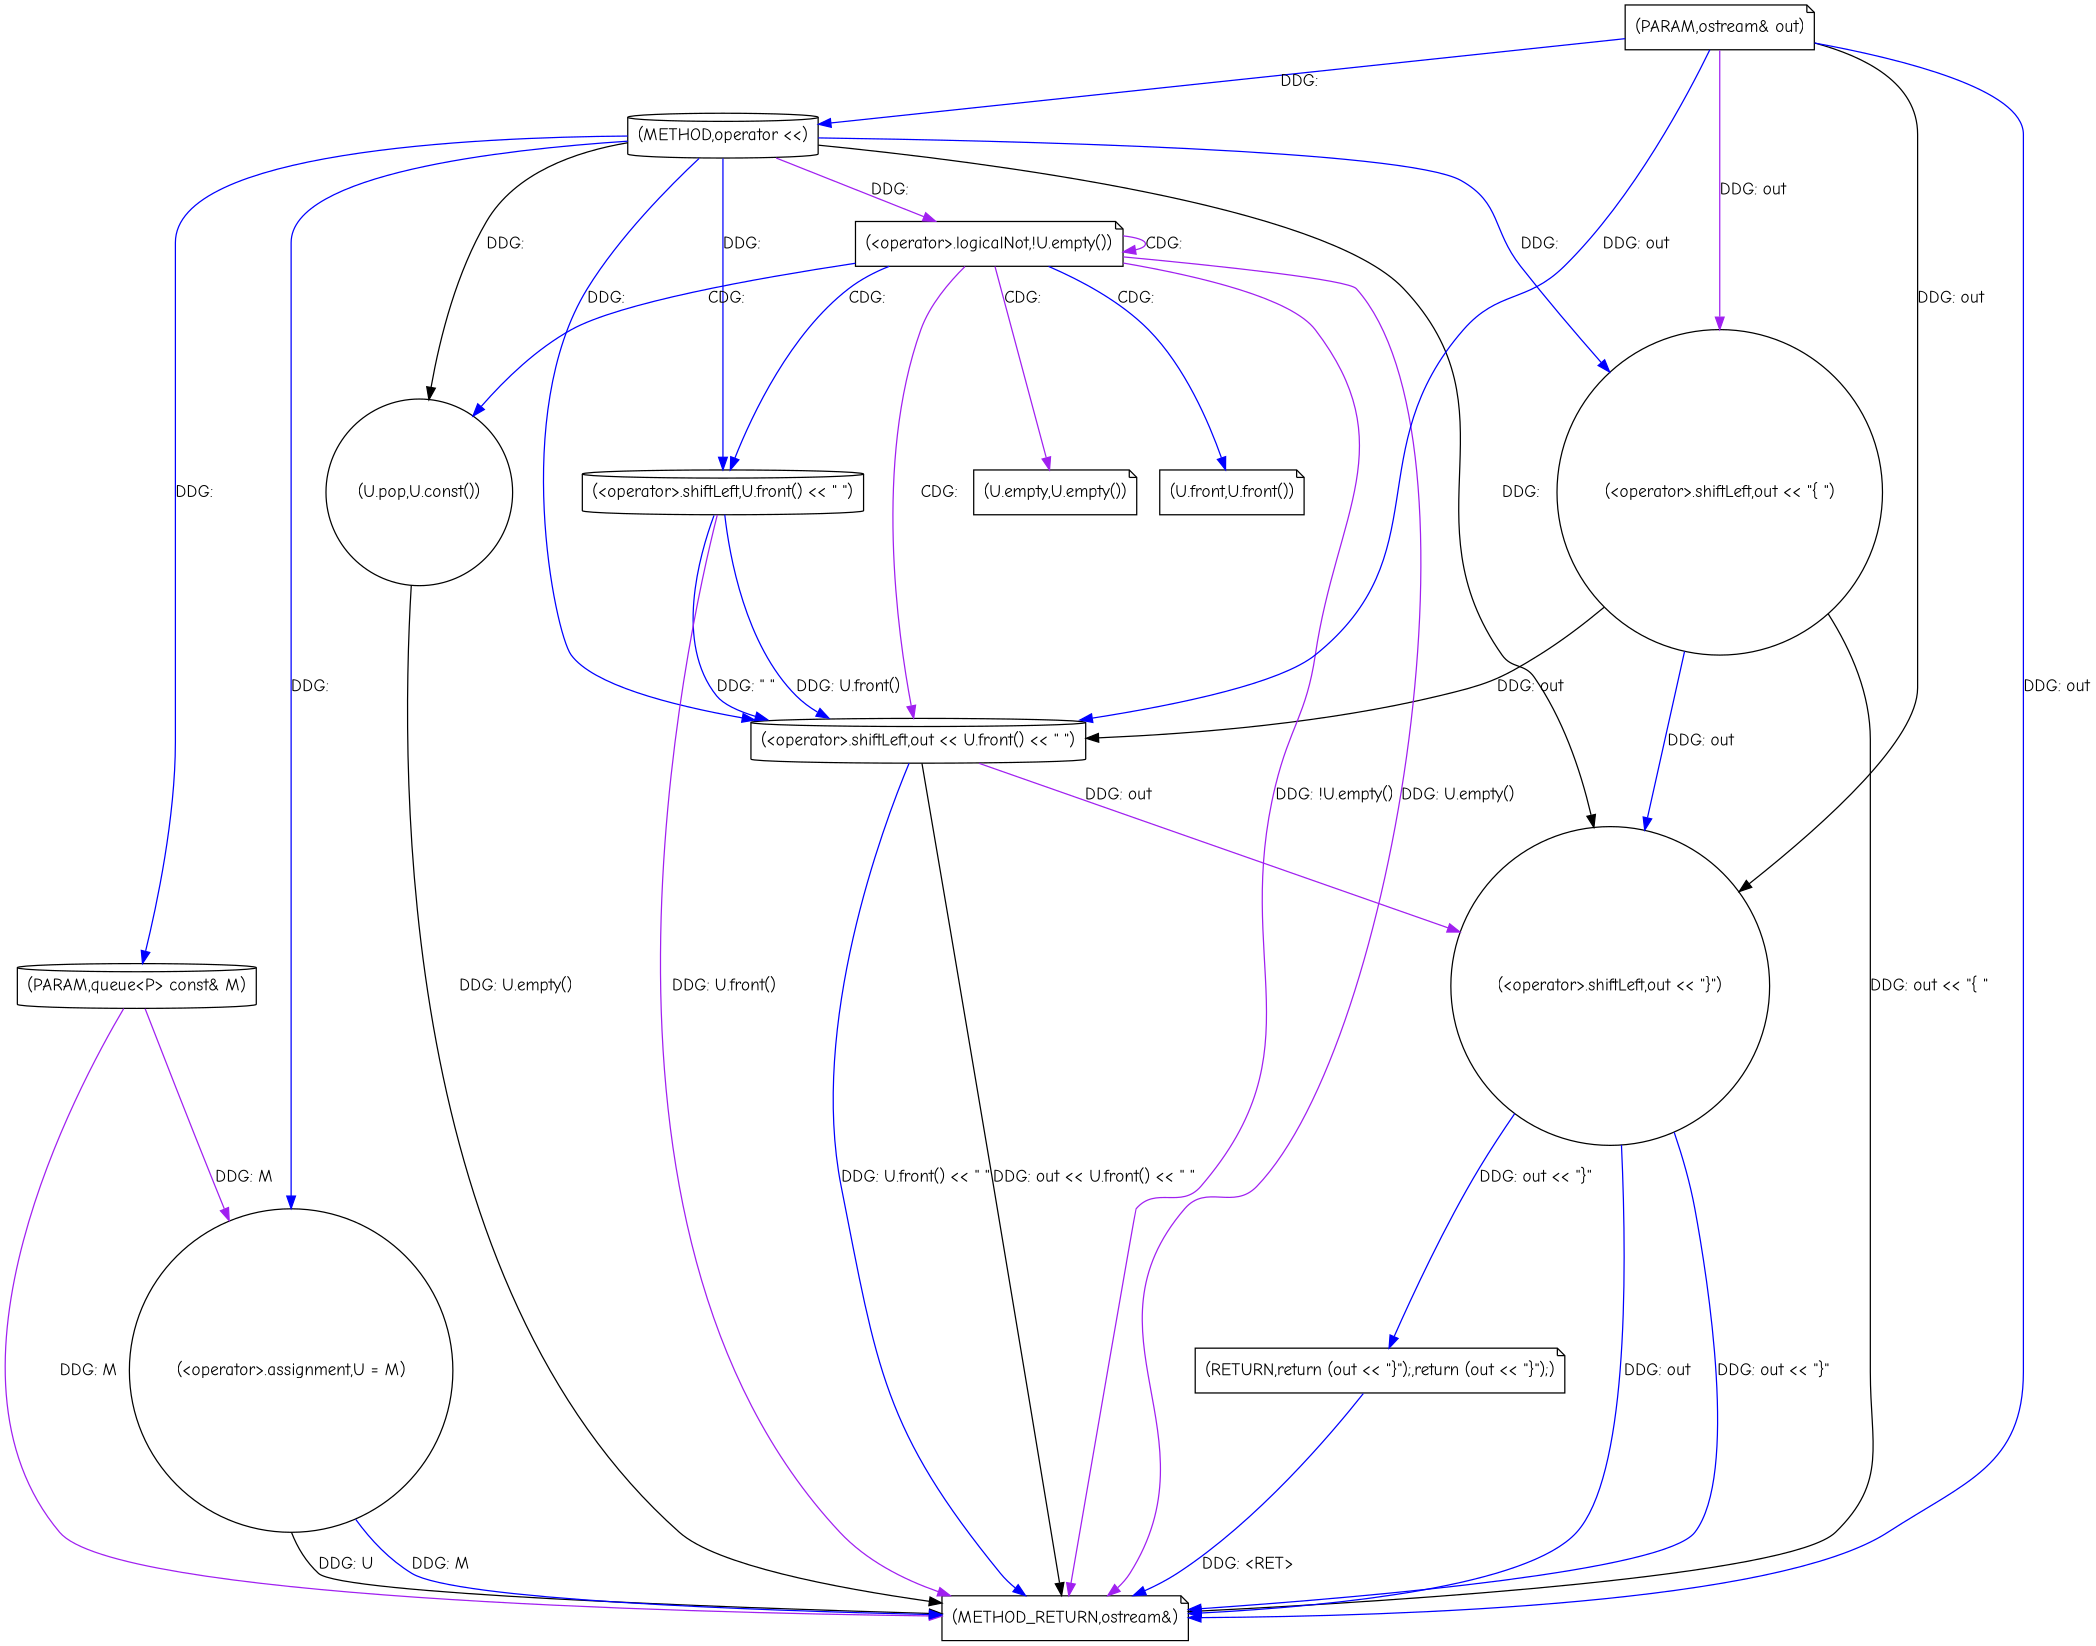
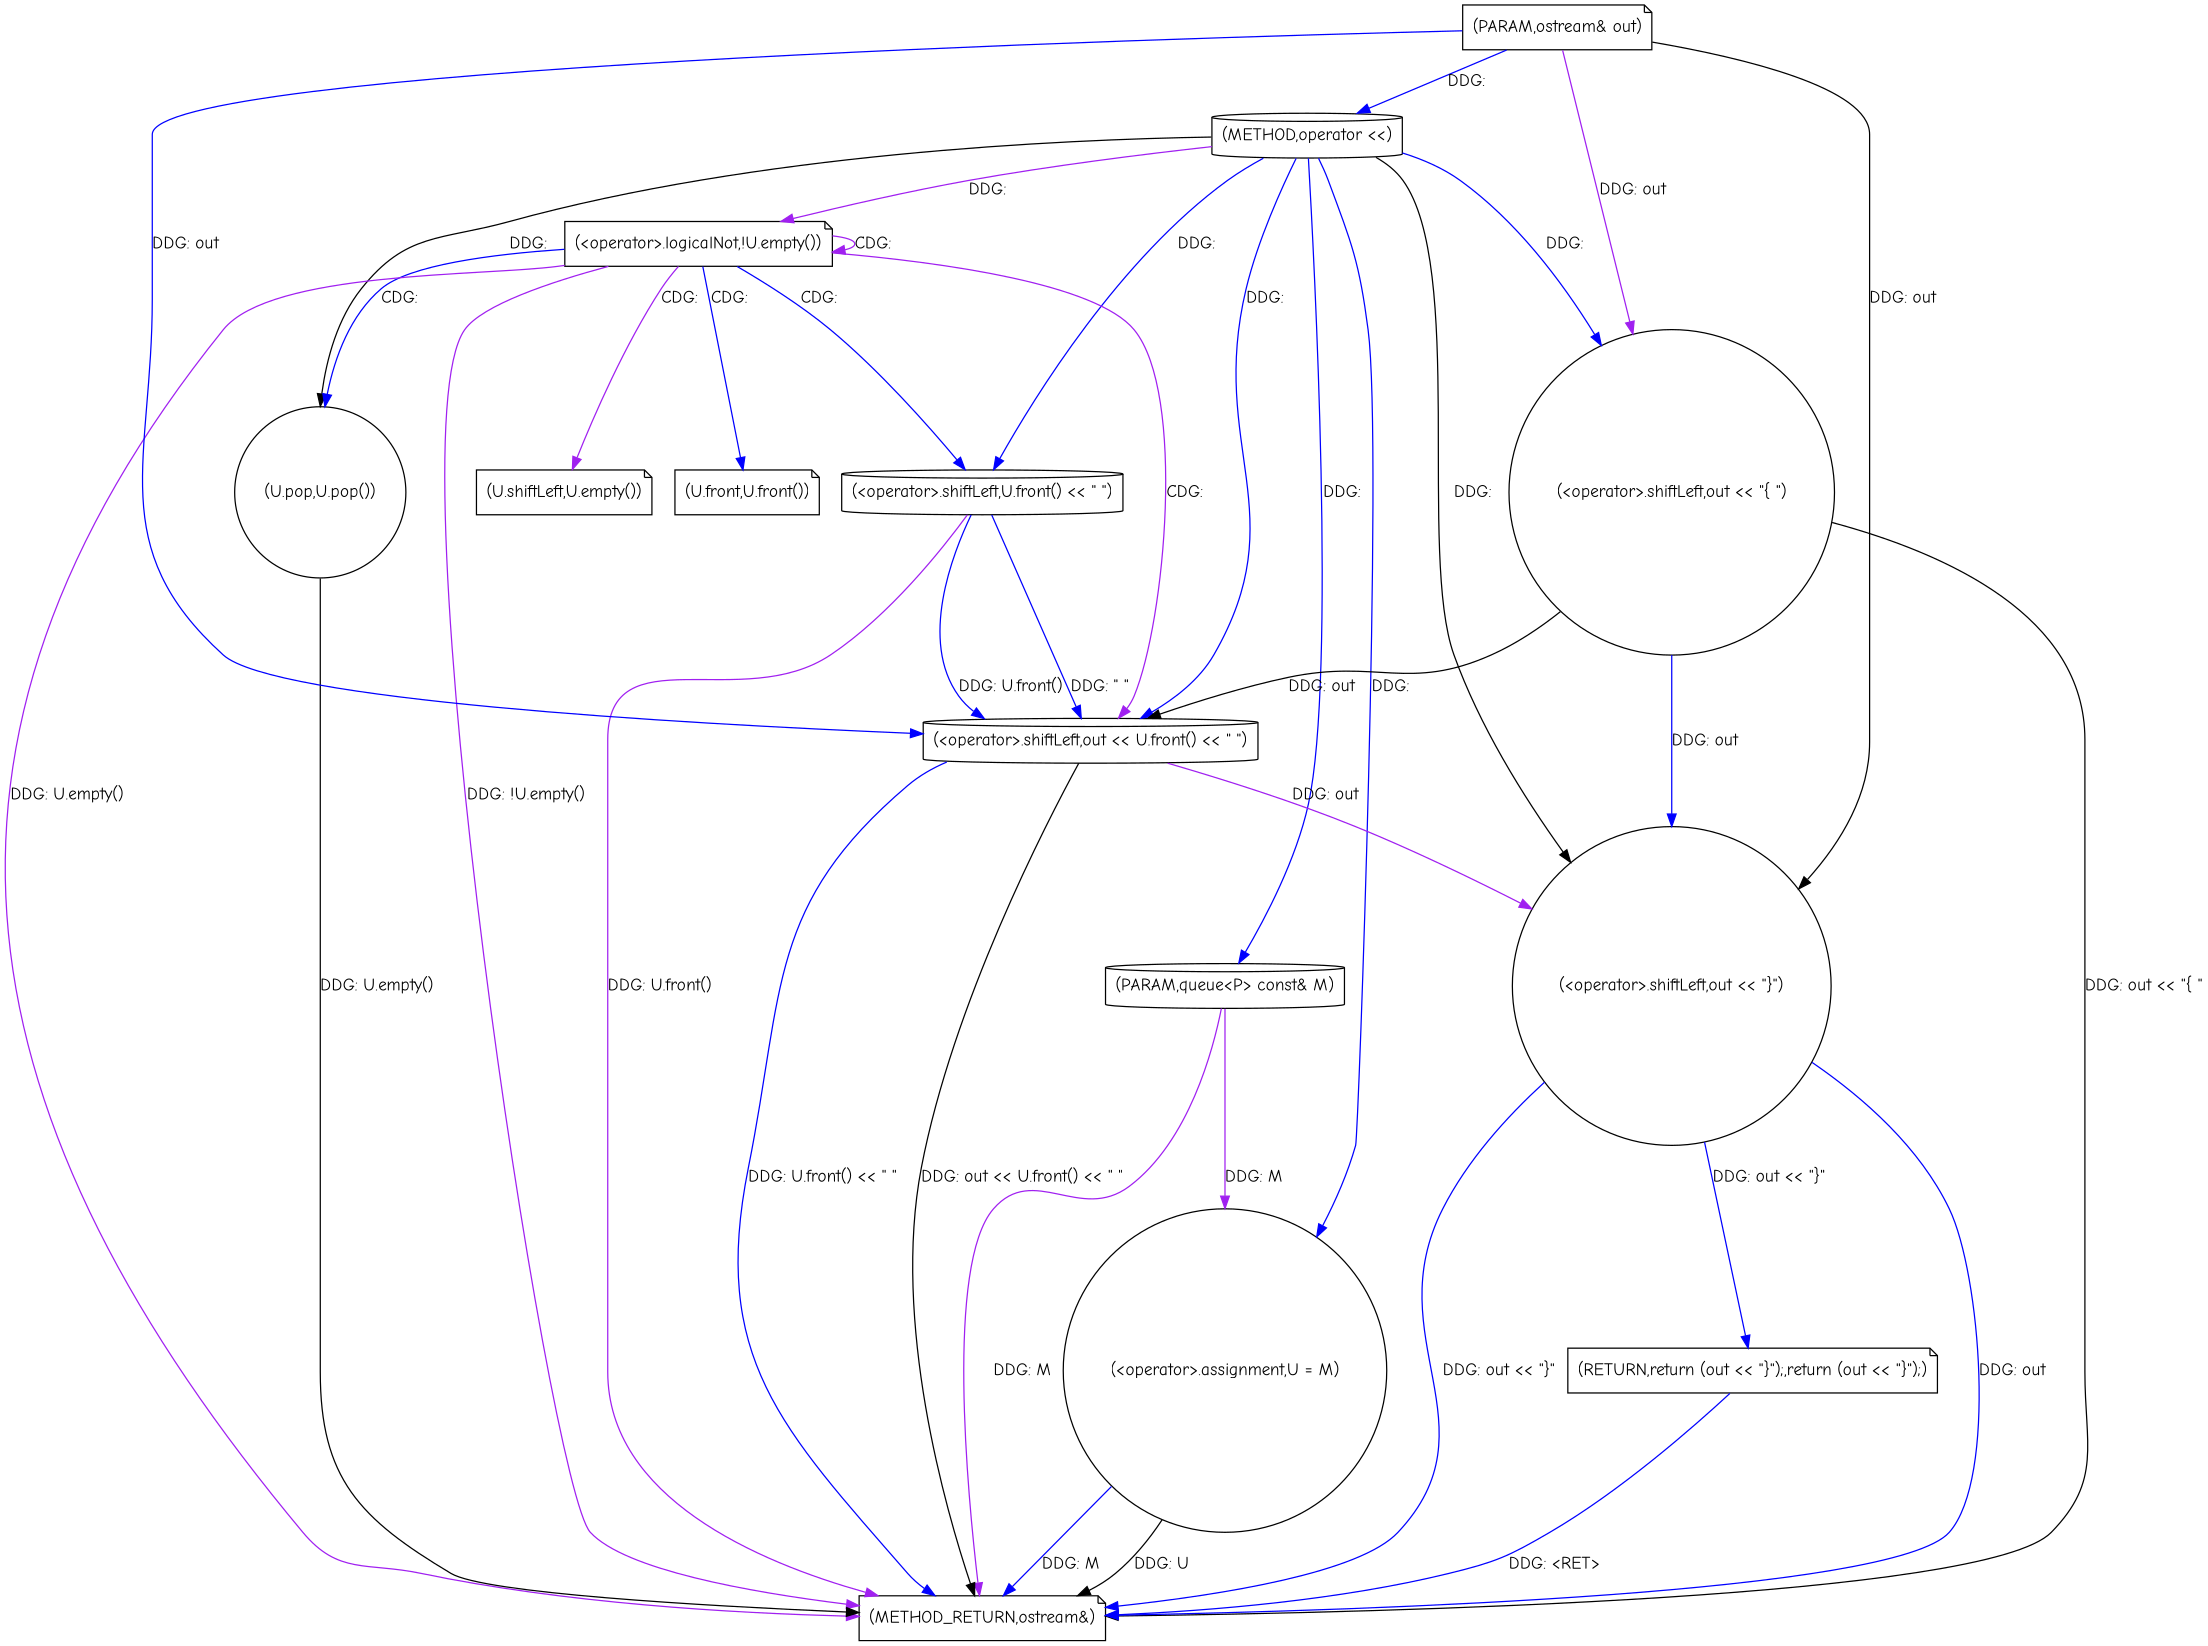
(419, 492) -> (320, 492)
(1055, 492) -> (564, 492)
(2023, 1095) -> none
